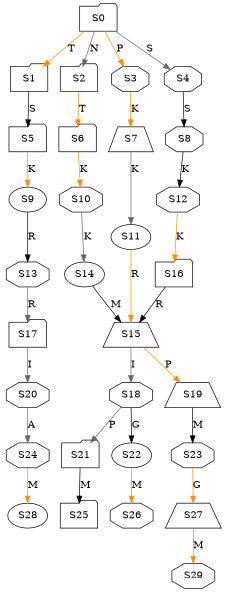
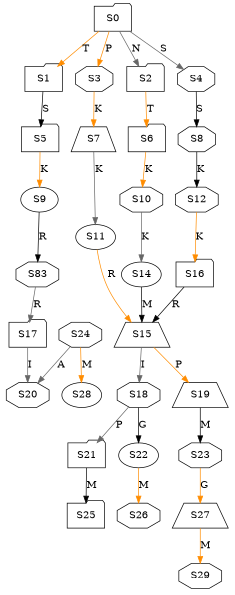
(28, 274) -> (37, 274)
(28, 422) -> (56, 362)
